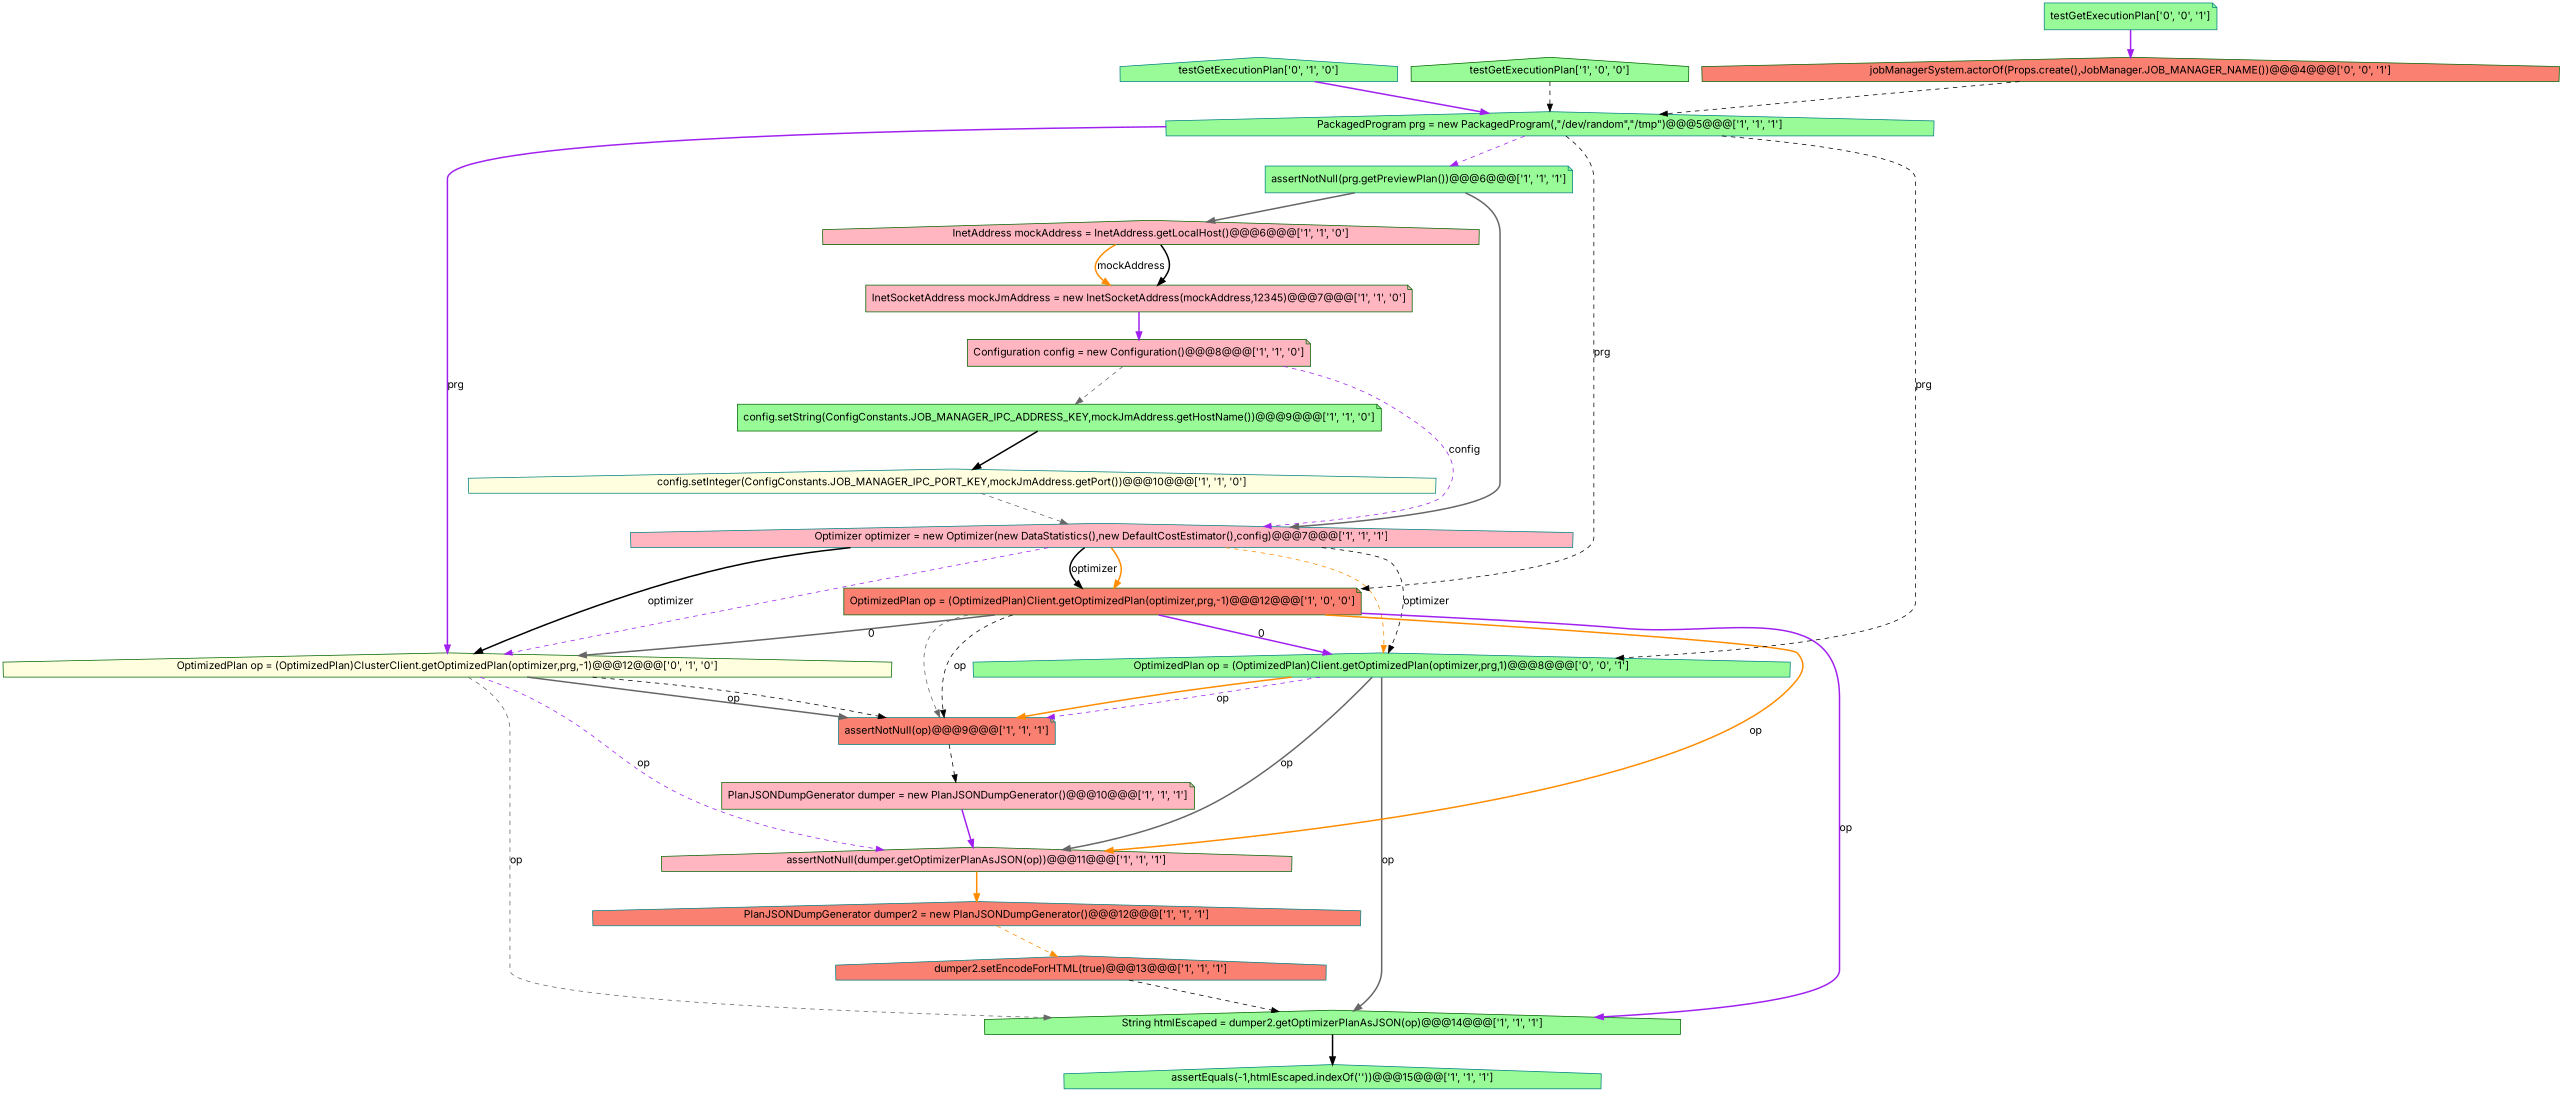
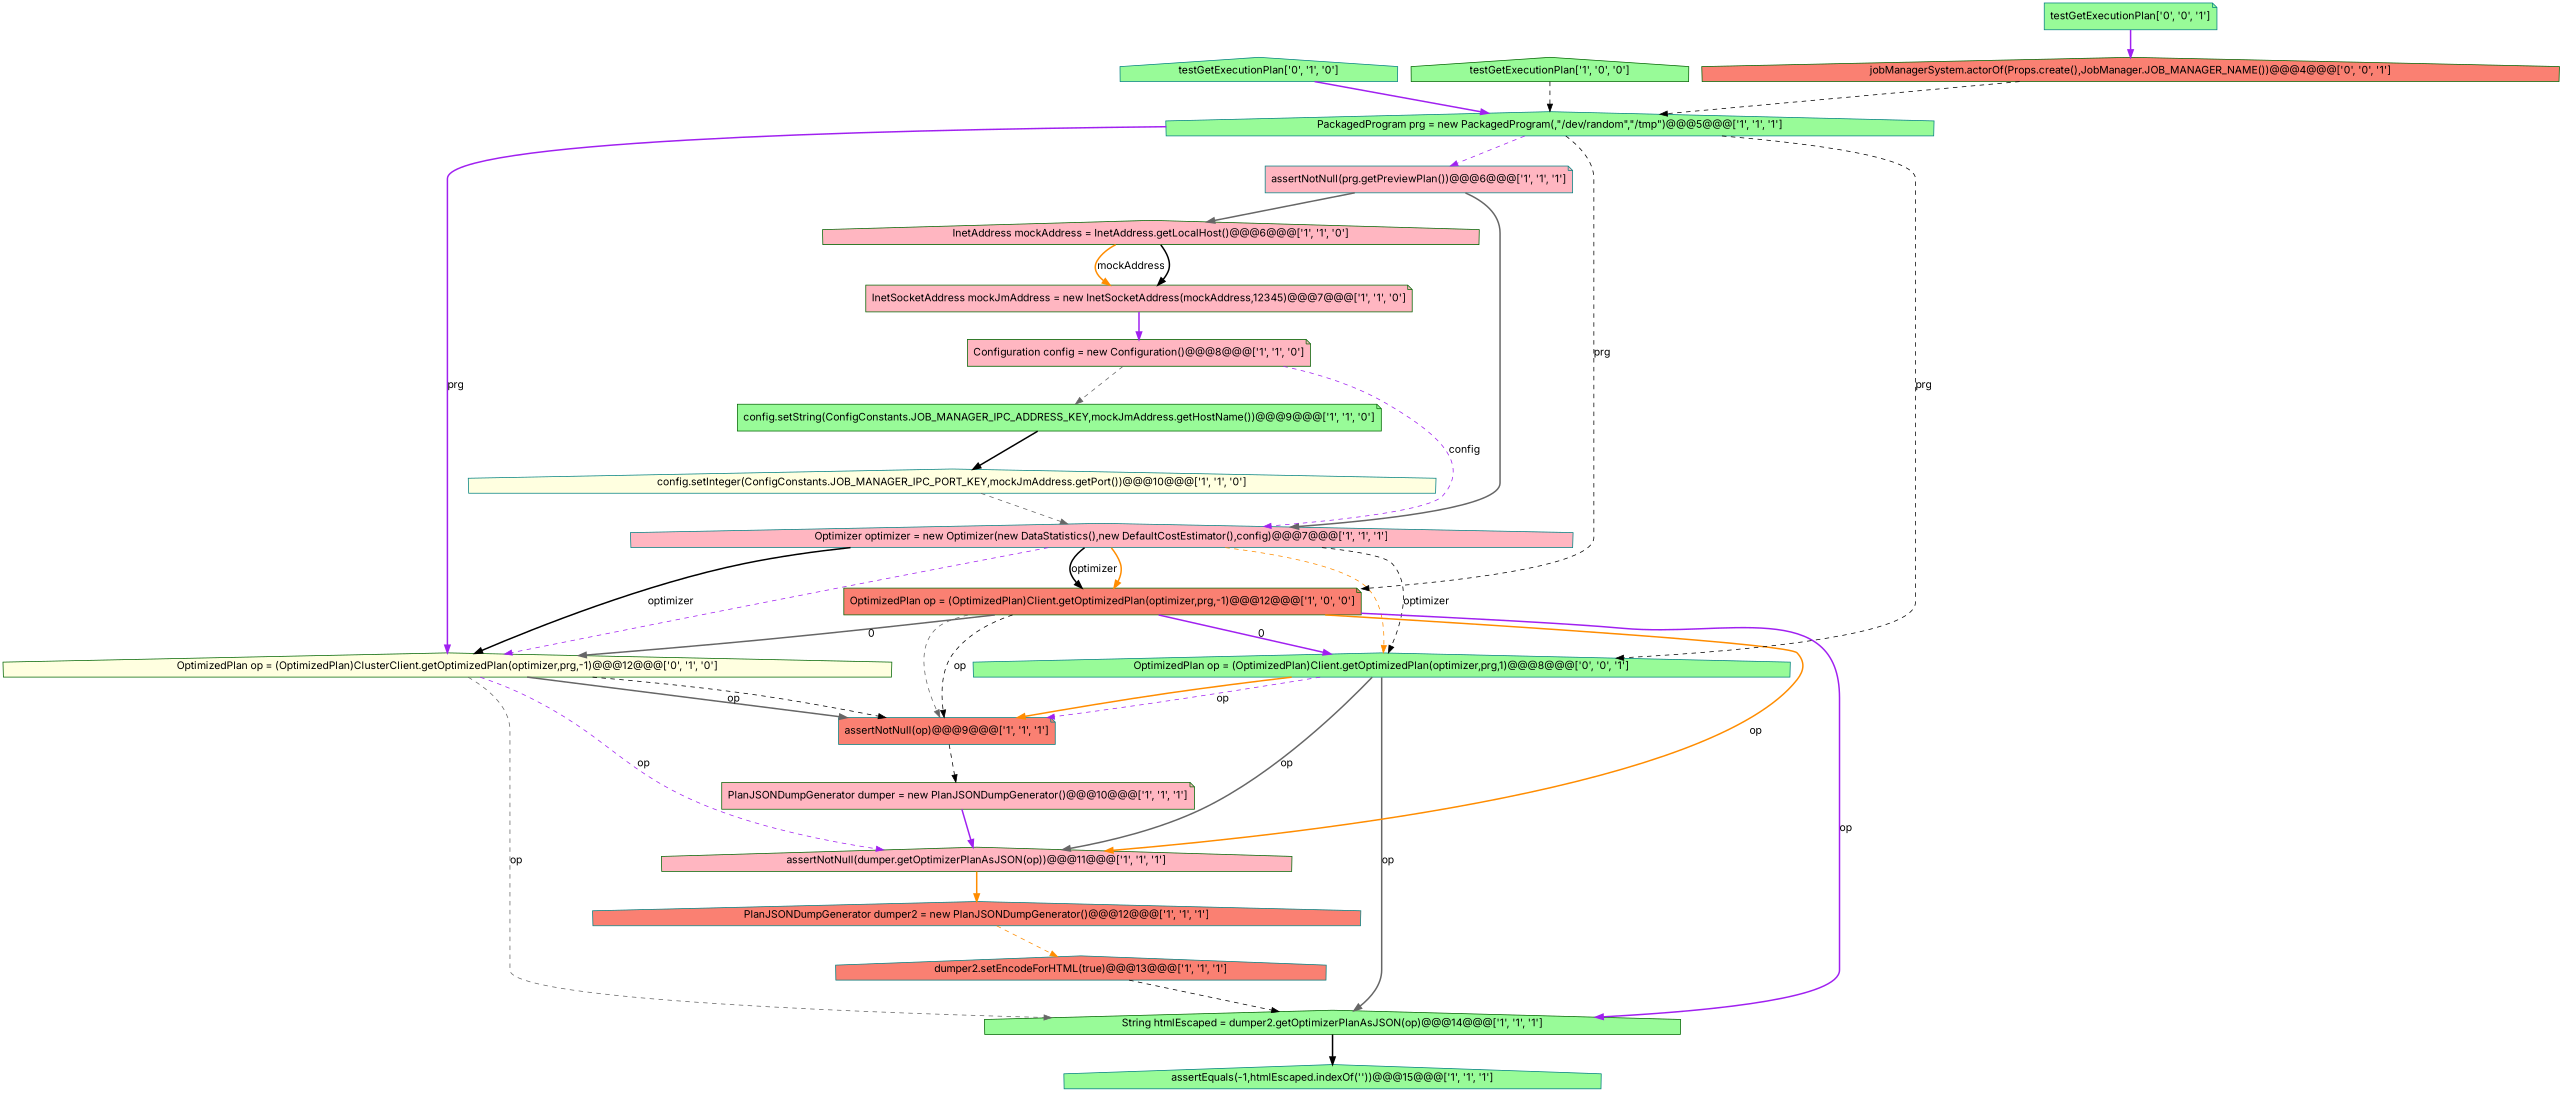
(1419, 179) -> (1419, 179)
